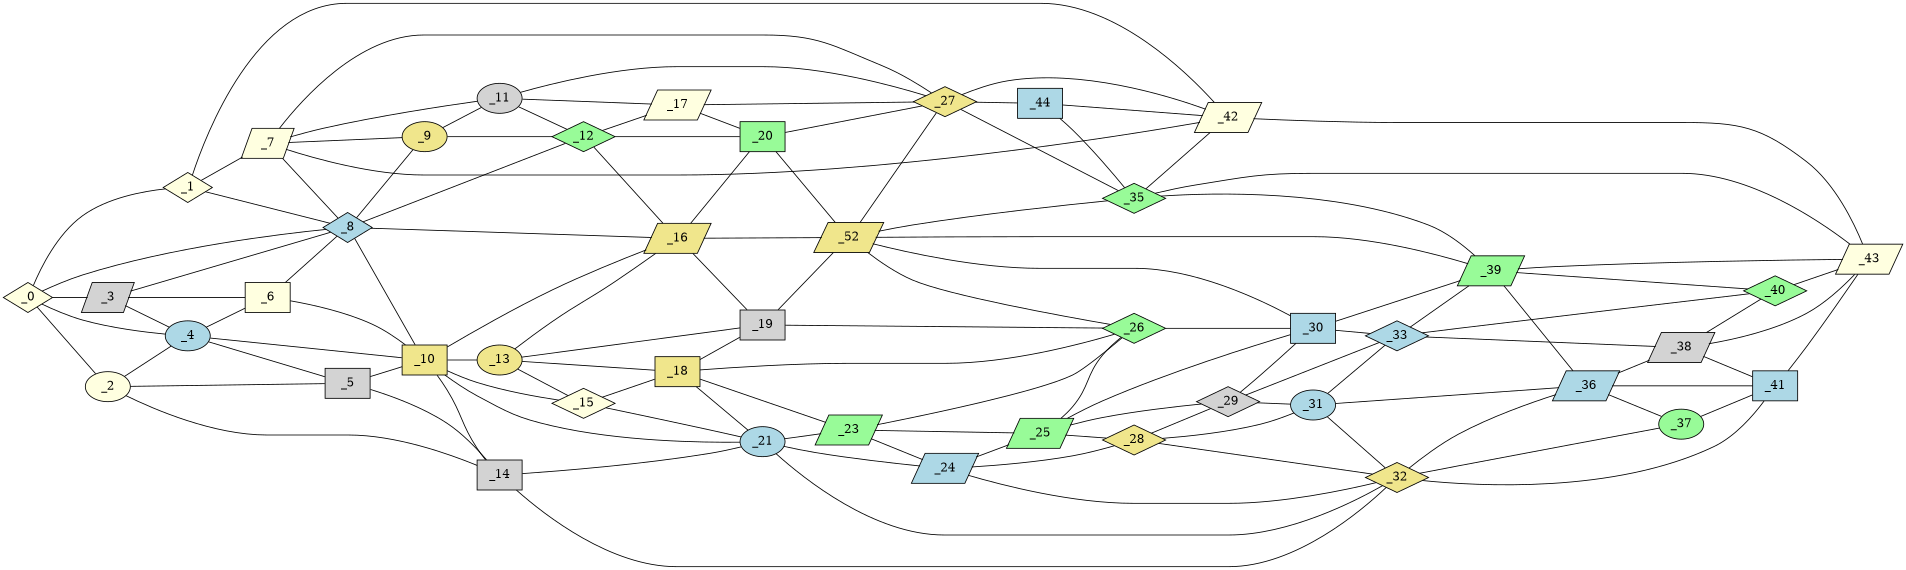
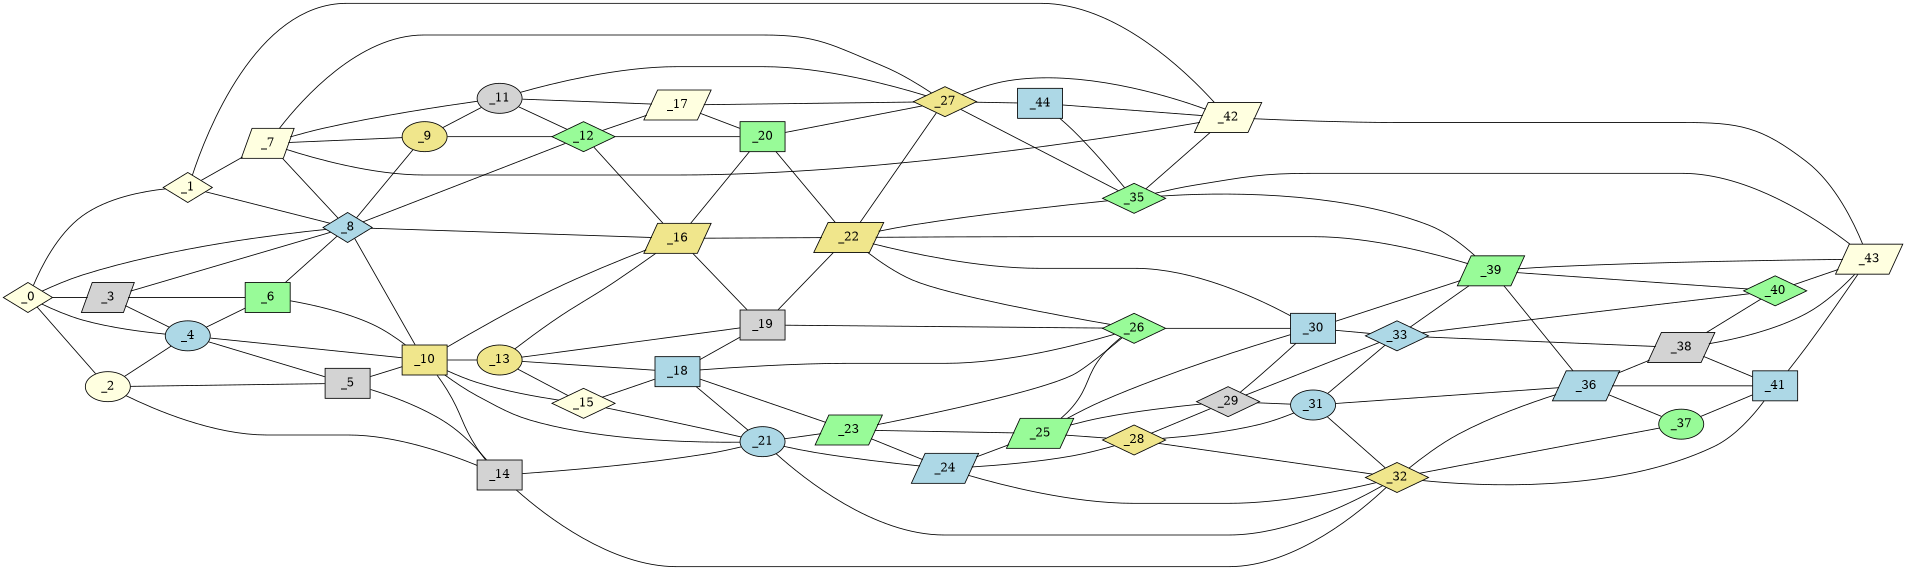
(849, 238) -> (849, 238)
(268, 298) -> (268, 298)
(677, 372) -> (677, 372)
